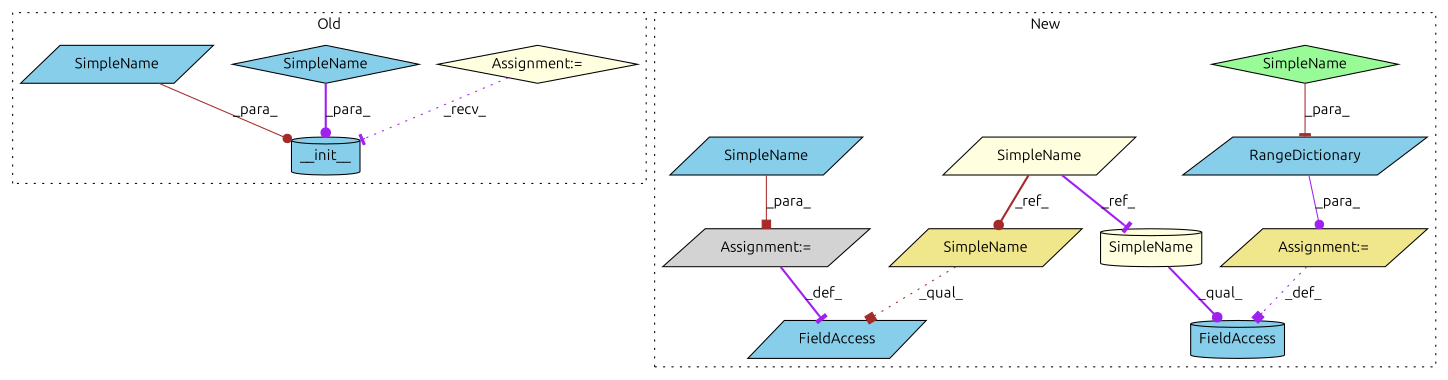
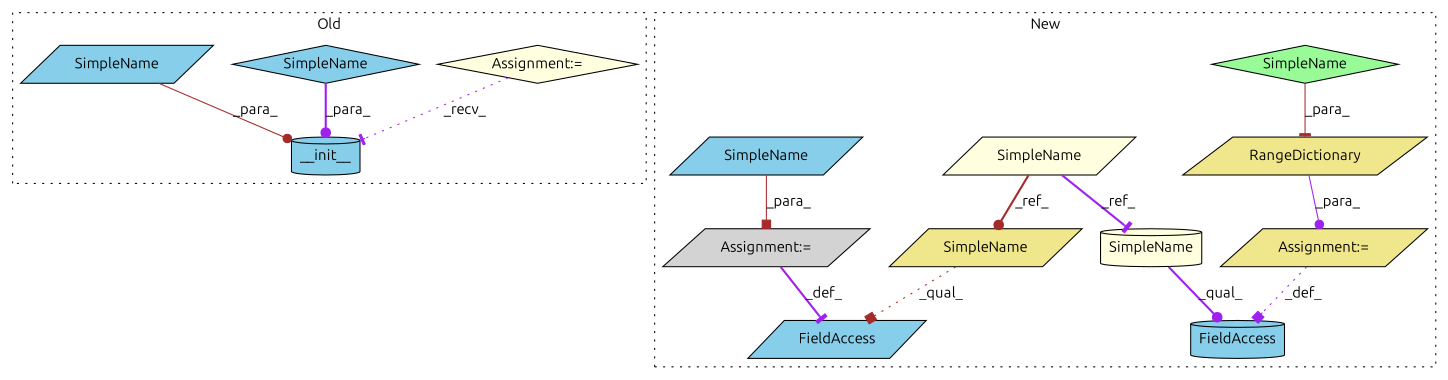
(1305, 156) -> (1305, 156)
